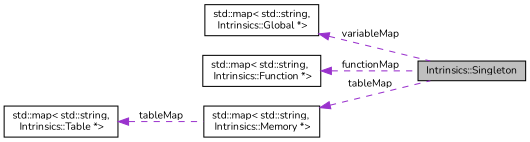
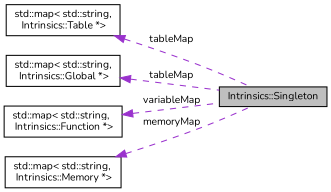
(369, 34) -> (171, 76)
(369, 65) -> (171, 100)
(369, 84) -> (171, 122)
(166, 122) -> (188, 61)
